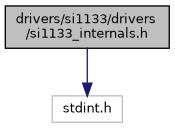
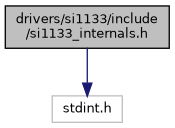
(87, 27) -> (87, 27)
